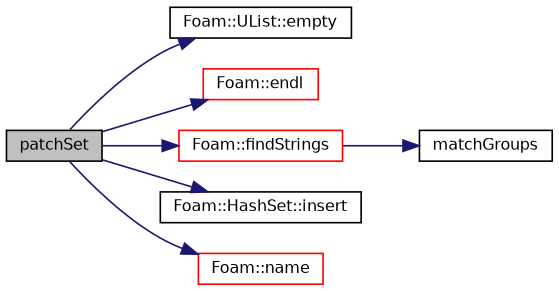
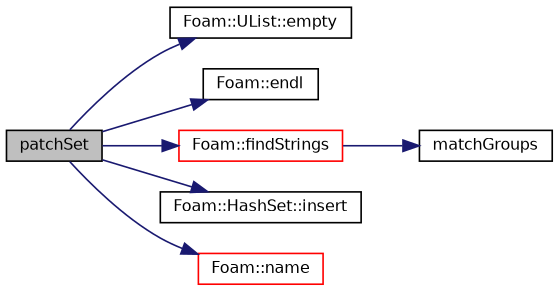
(261, 84) -> (261, 84)
